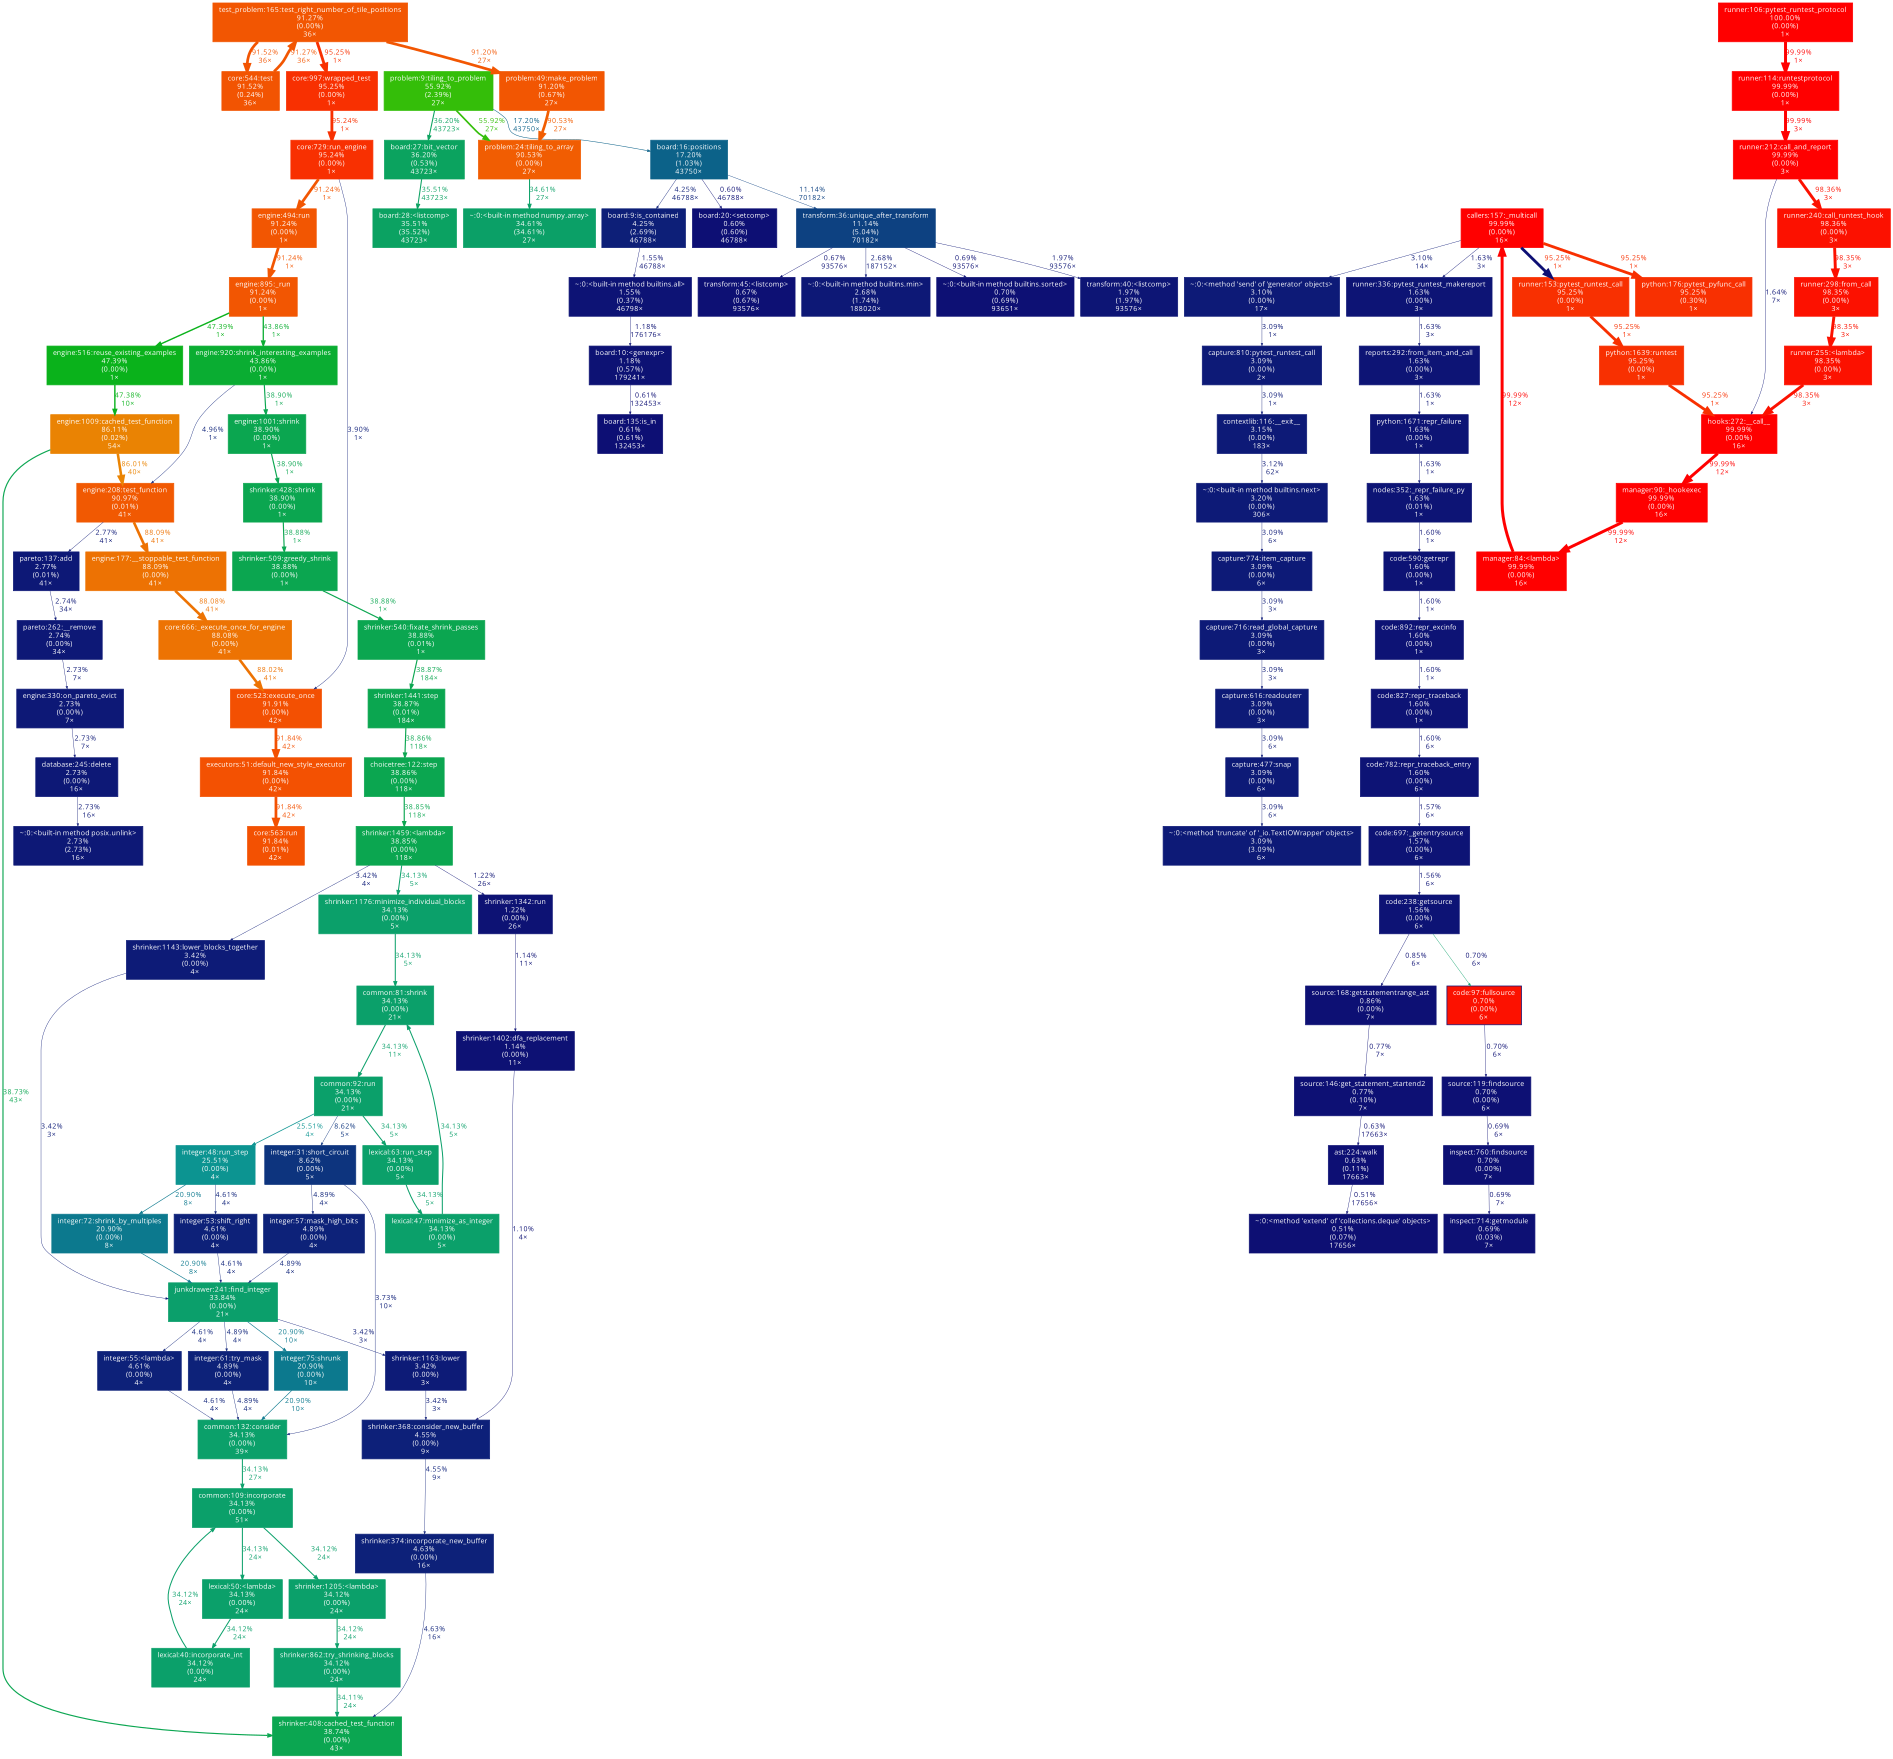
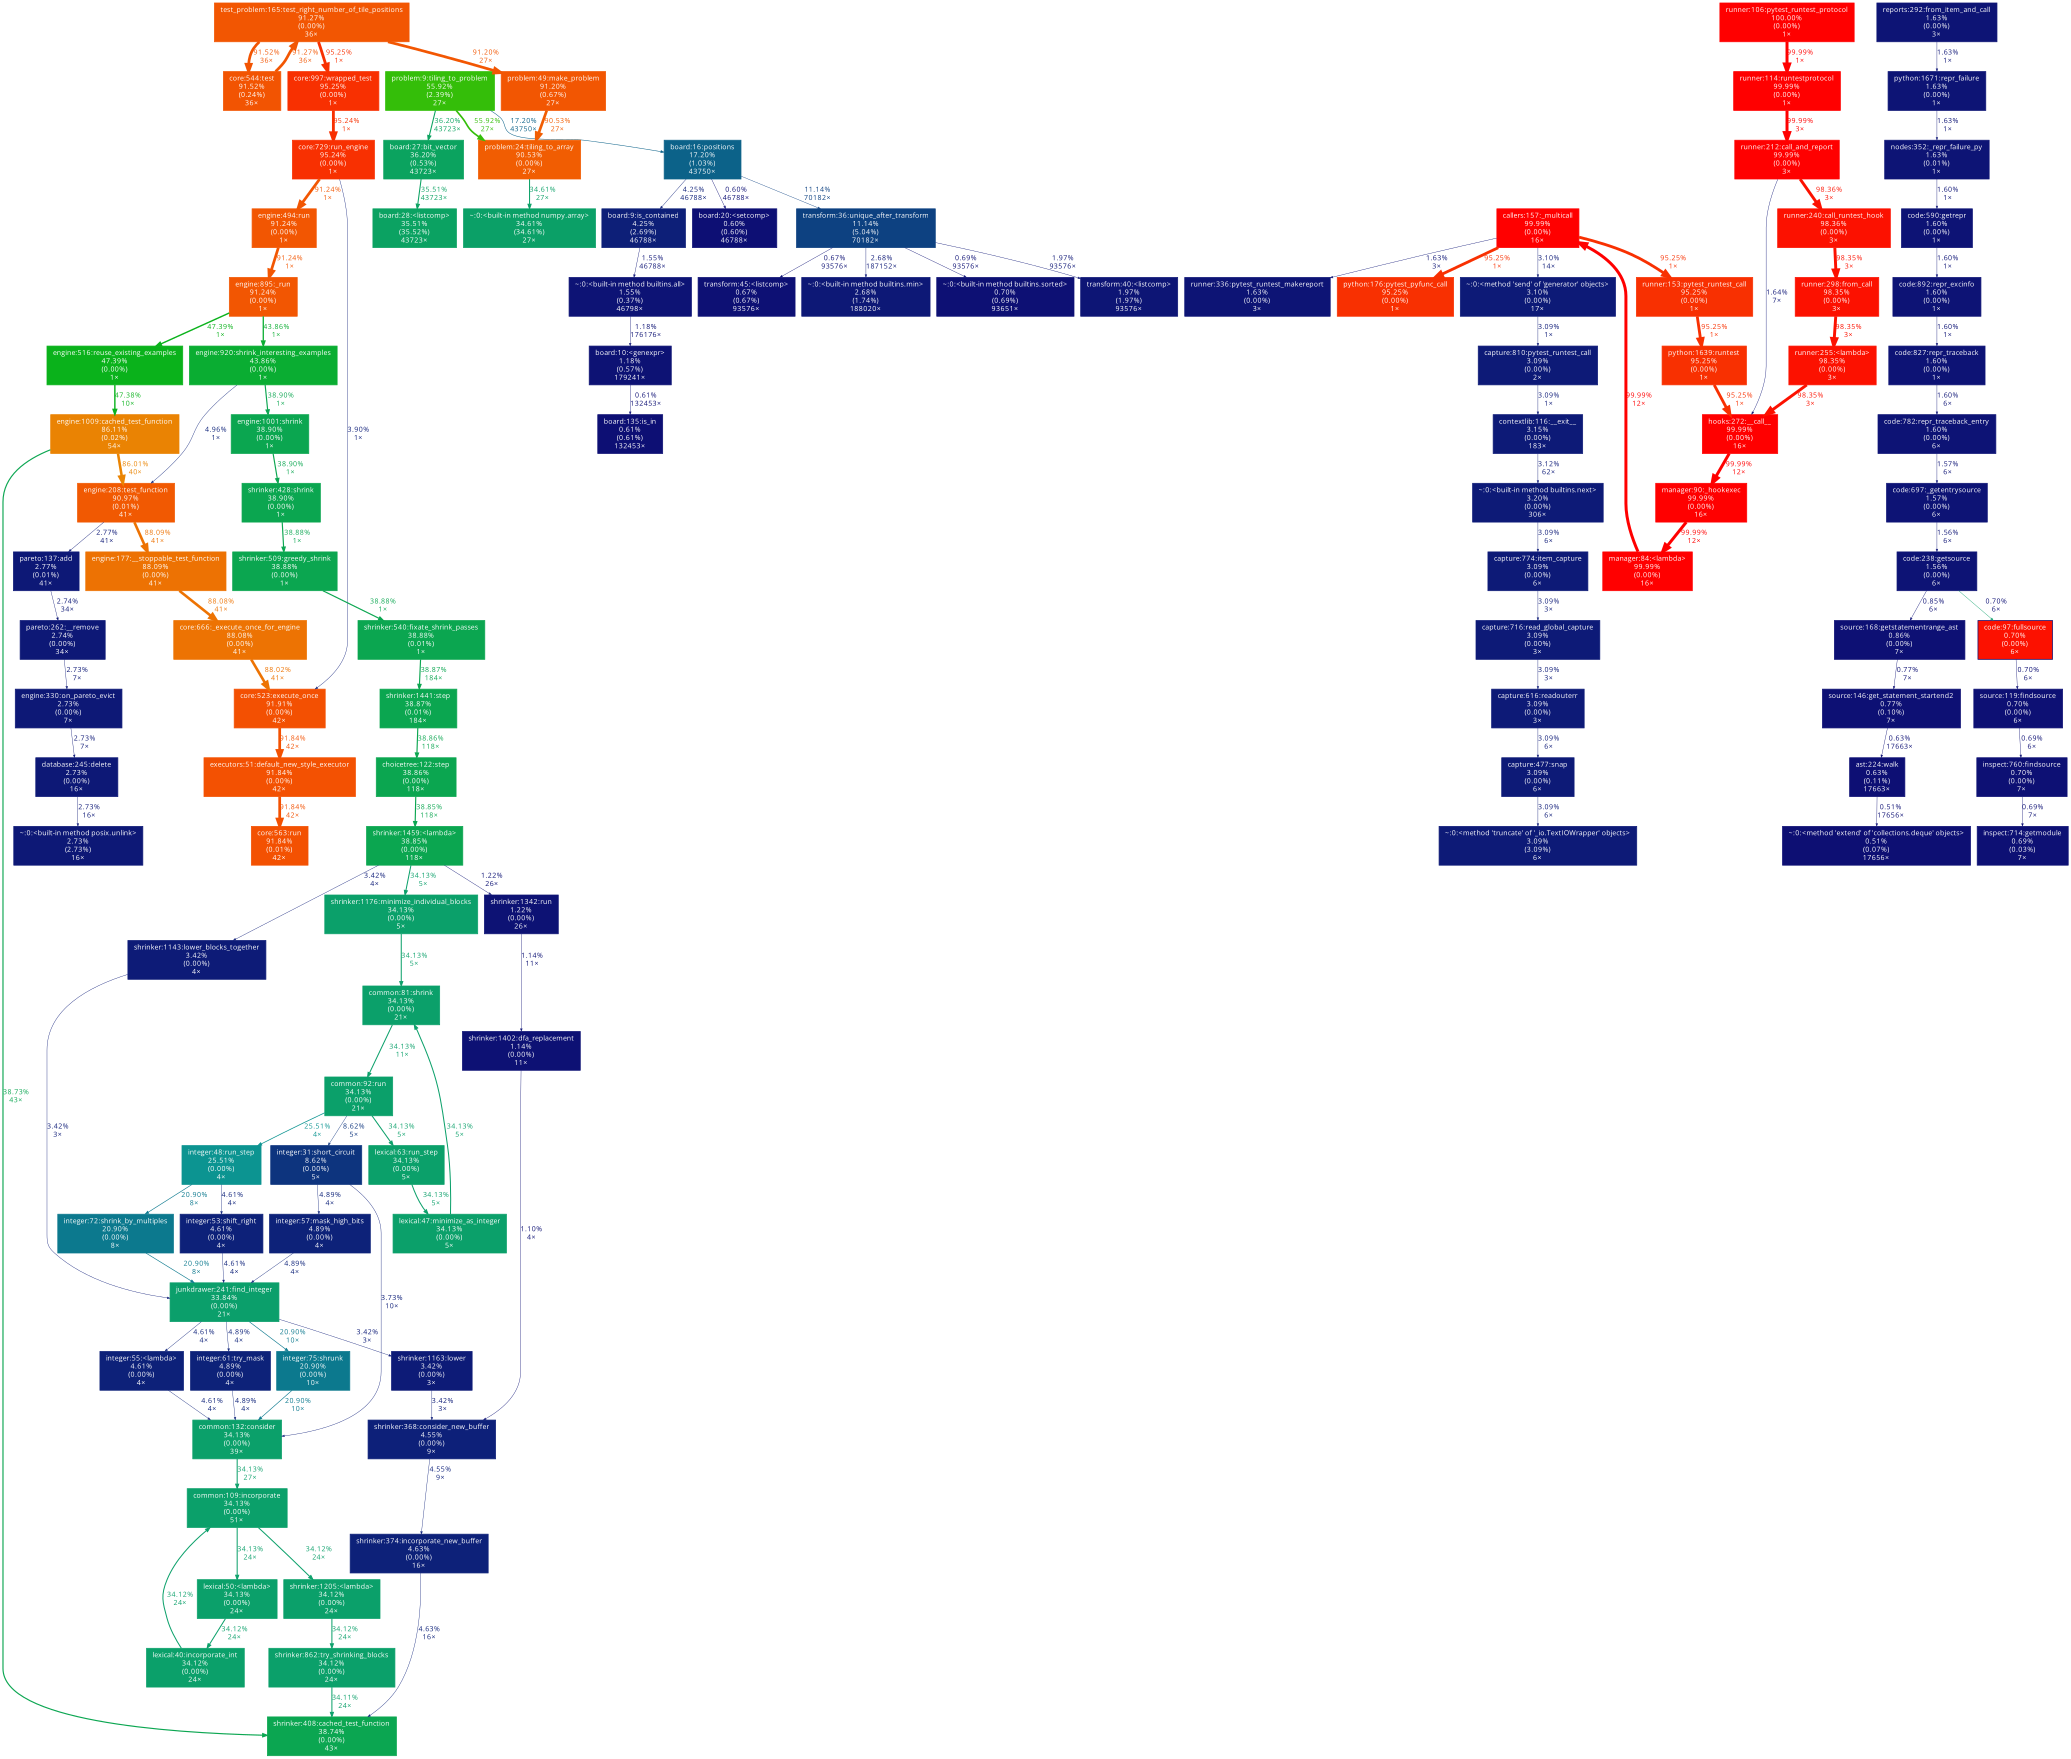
(1534, 260) -> (1623, 251)
(1694, 297) -> (1395, 297)
(1419, 330) -> none
